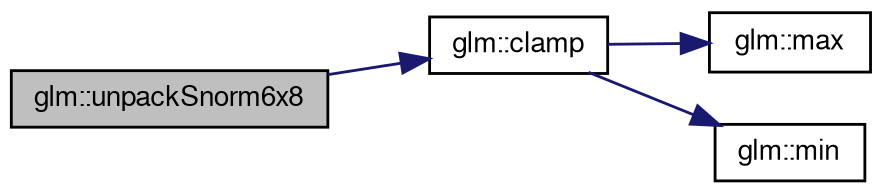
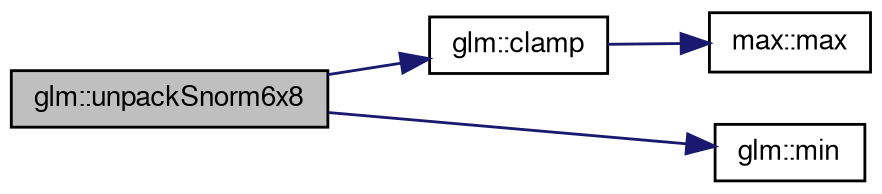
(790, 42) -> (790, 42)
(641, 94) -> (507, 128)
